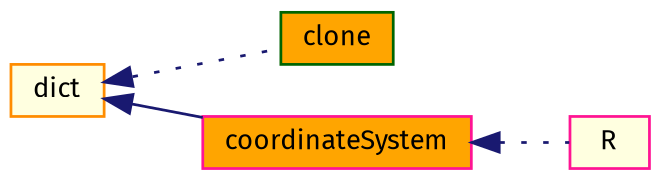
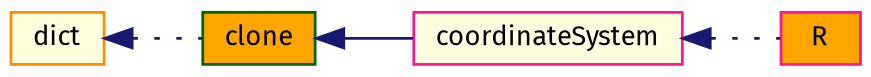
(167, 111) -> (379, 38)
(337, 142) -> (548, 38)
(610, 142) -> (821, 38)
